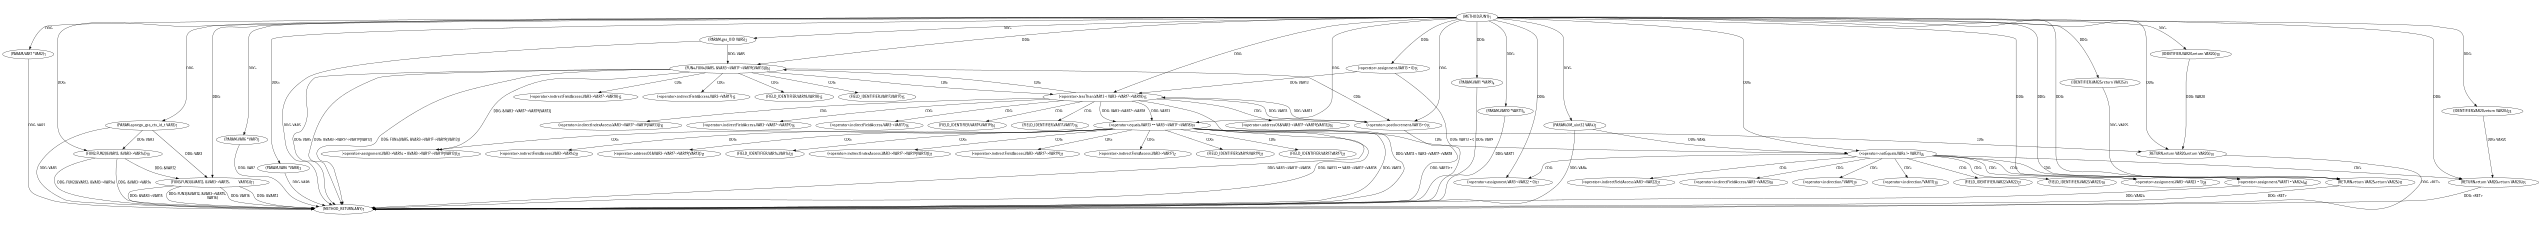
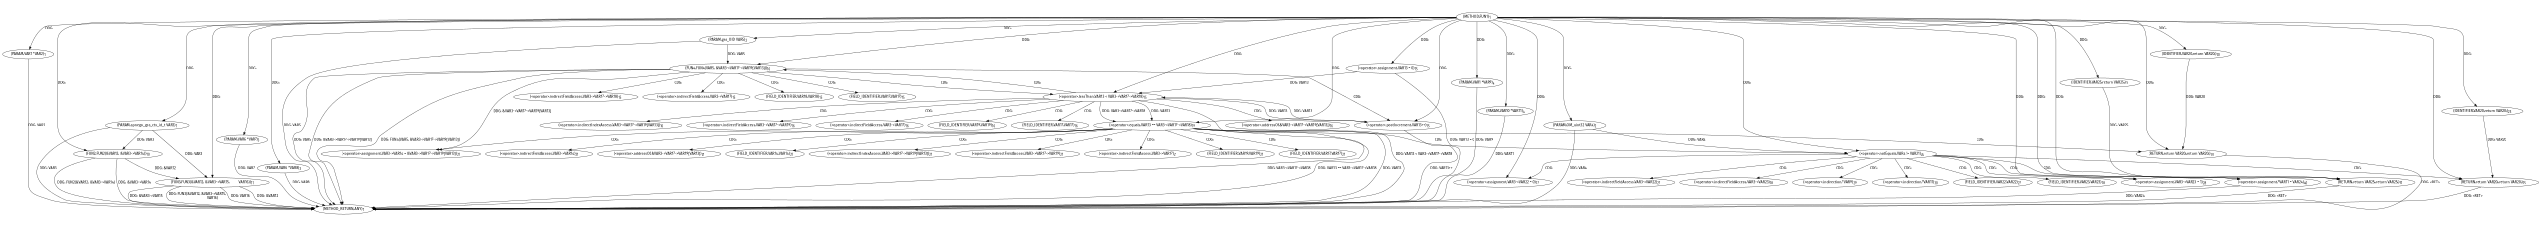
(733, 140) -> (733, 140)
